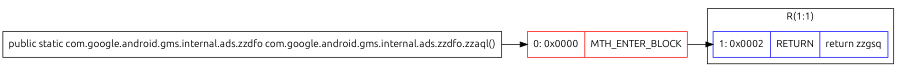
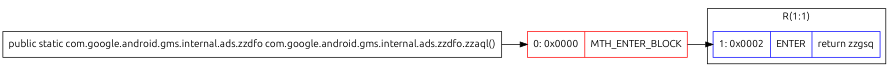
(795, 44) -> (791, 44)
